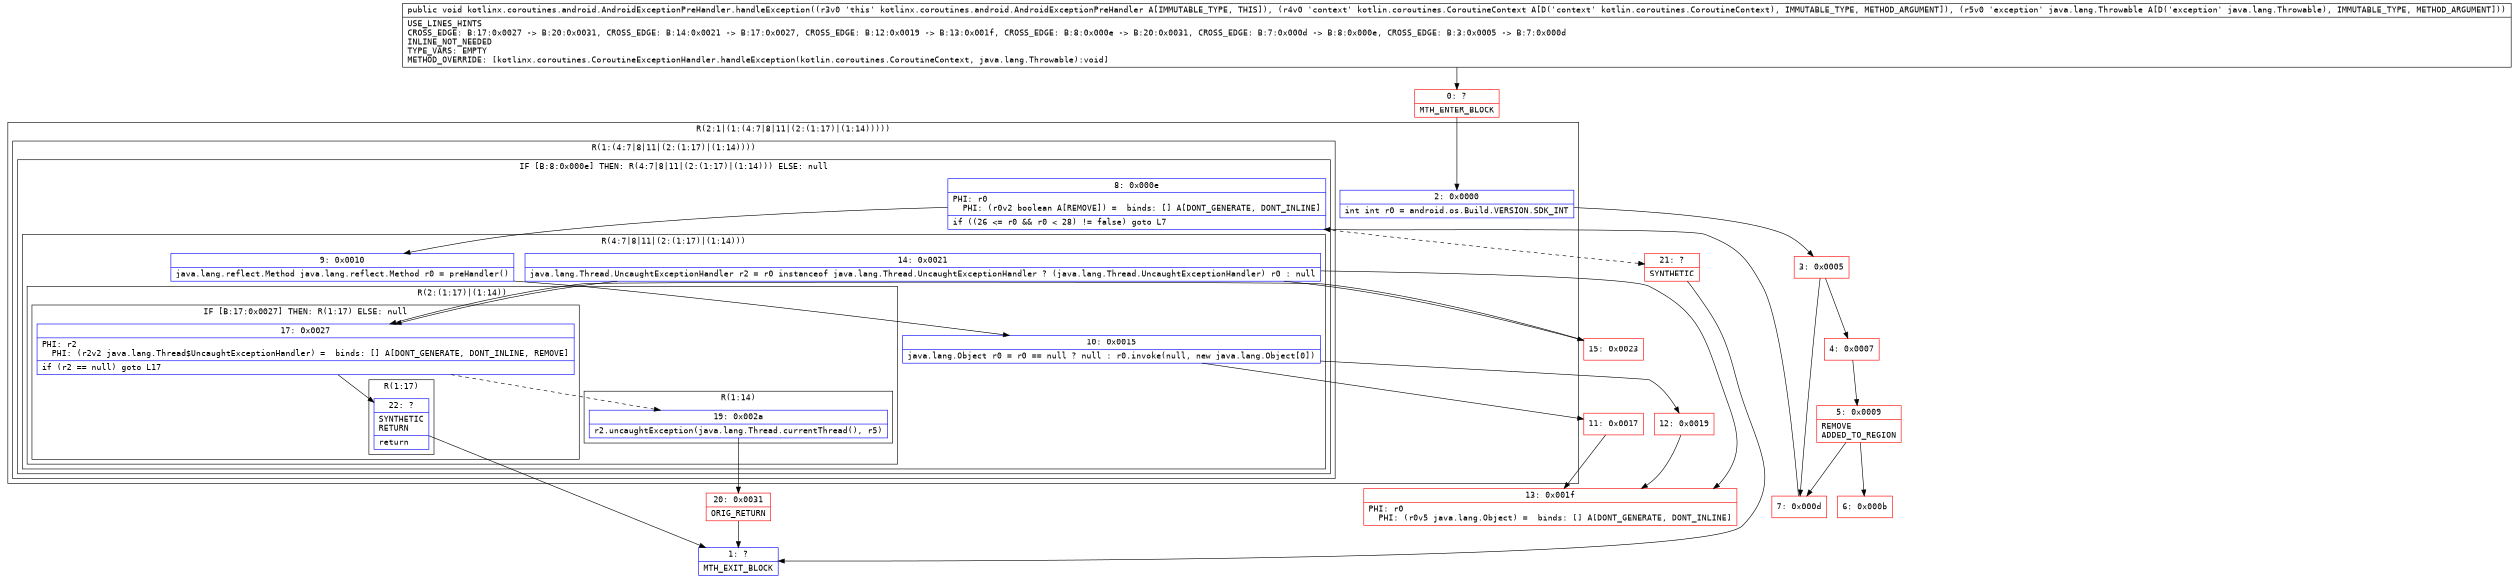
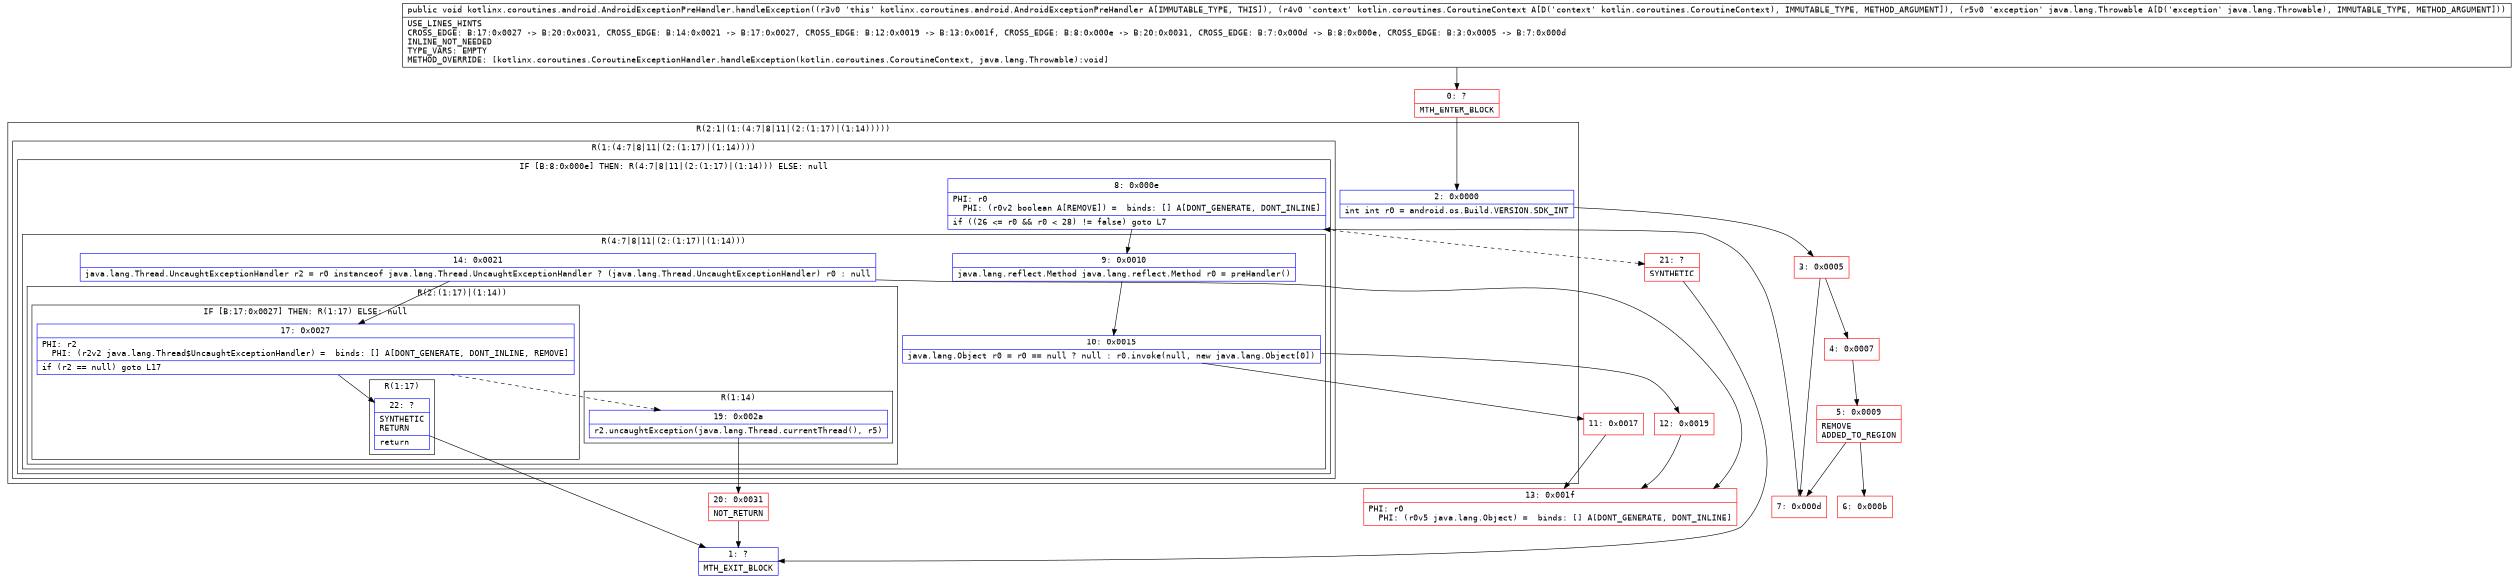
(1614, 349) -> none
(738, 514) -> (738, 514)
